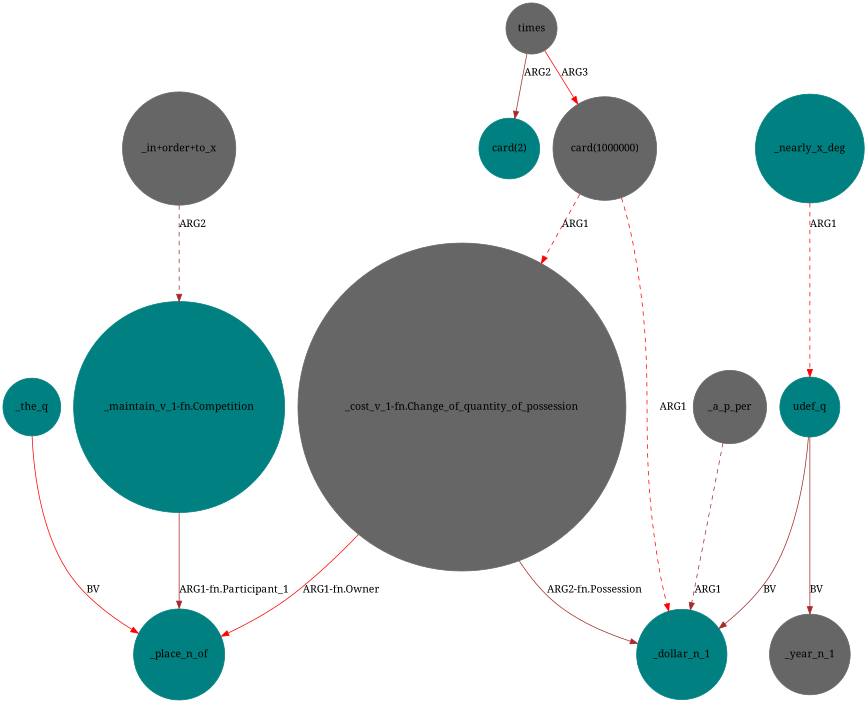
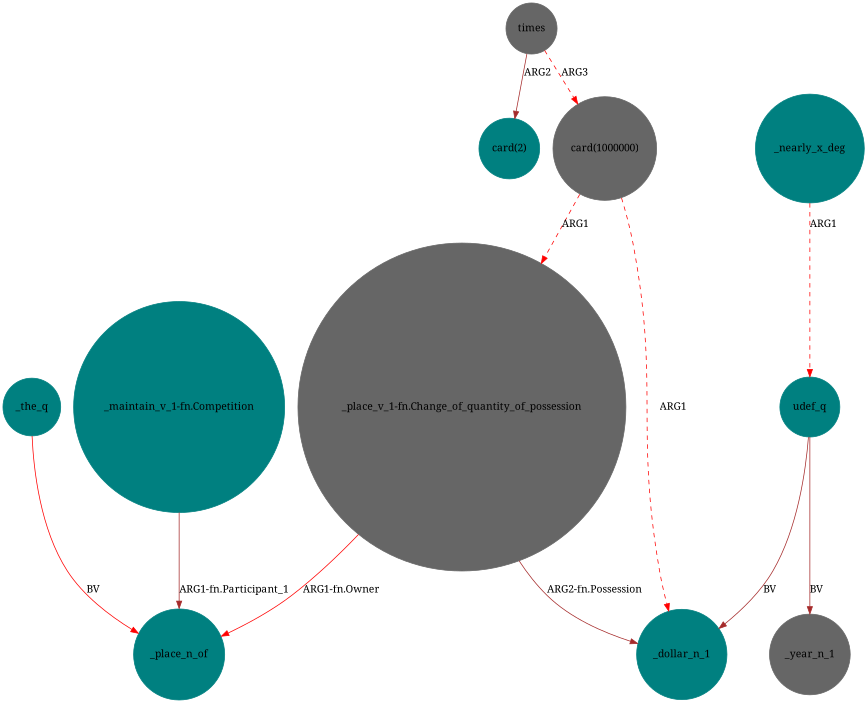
(559, 74) -> (559, 74)
(179, 149) -> none
(462, 407) -> (462, 407)
(730, 407) -> none
